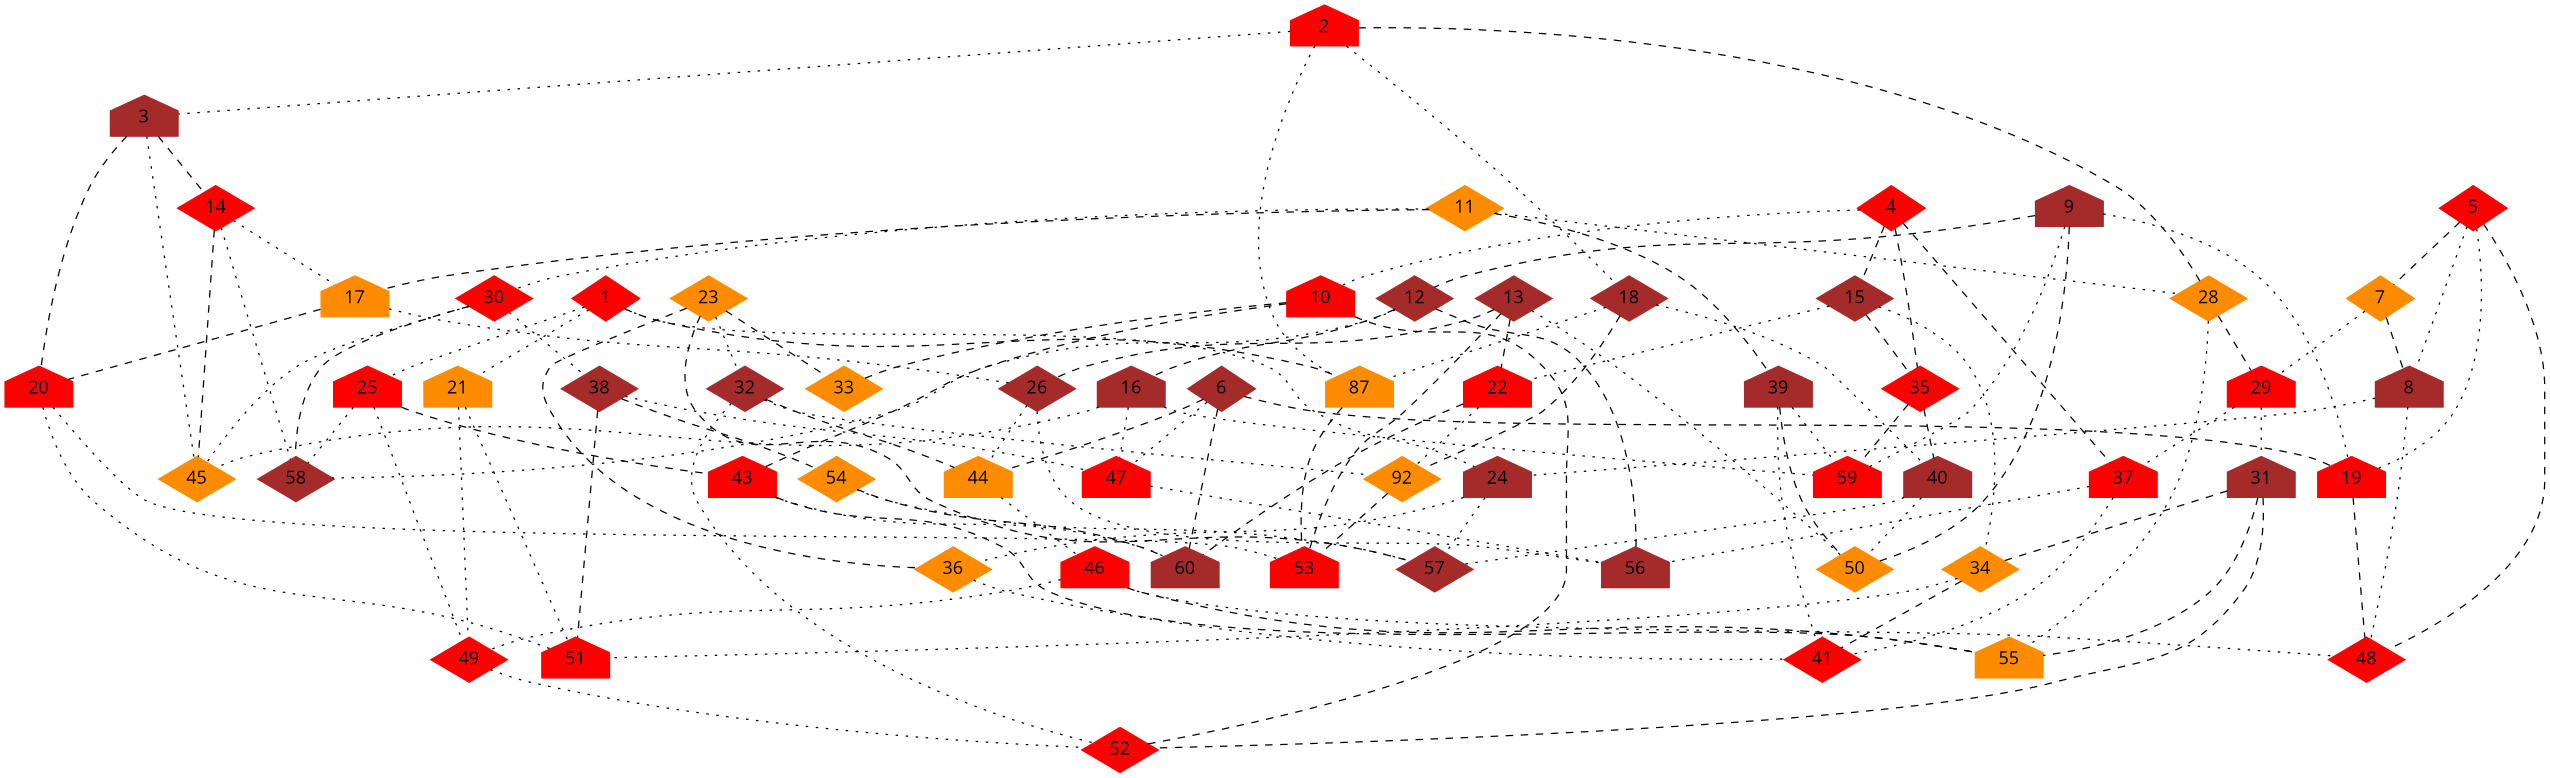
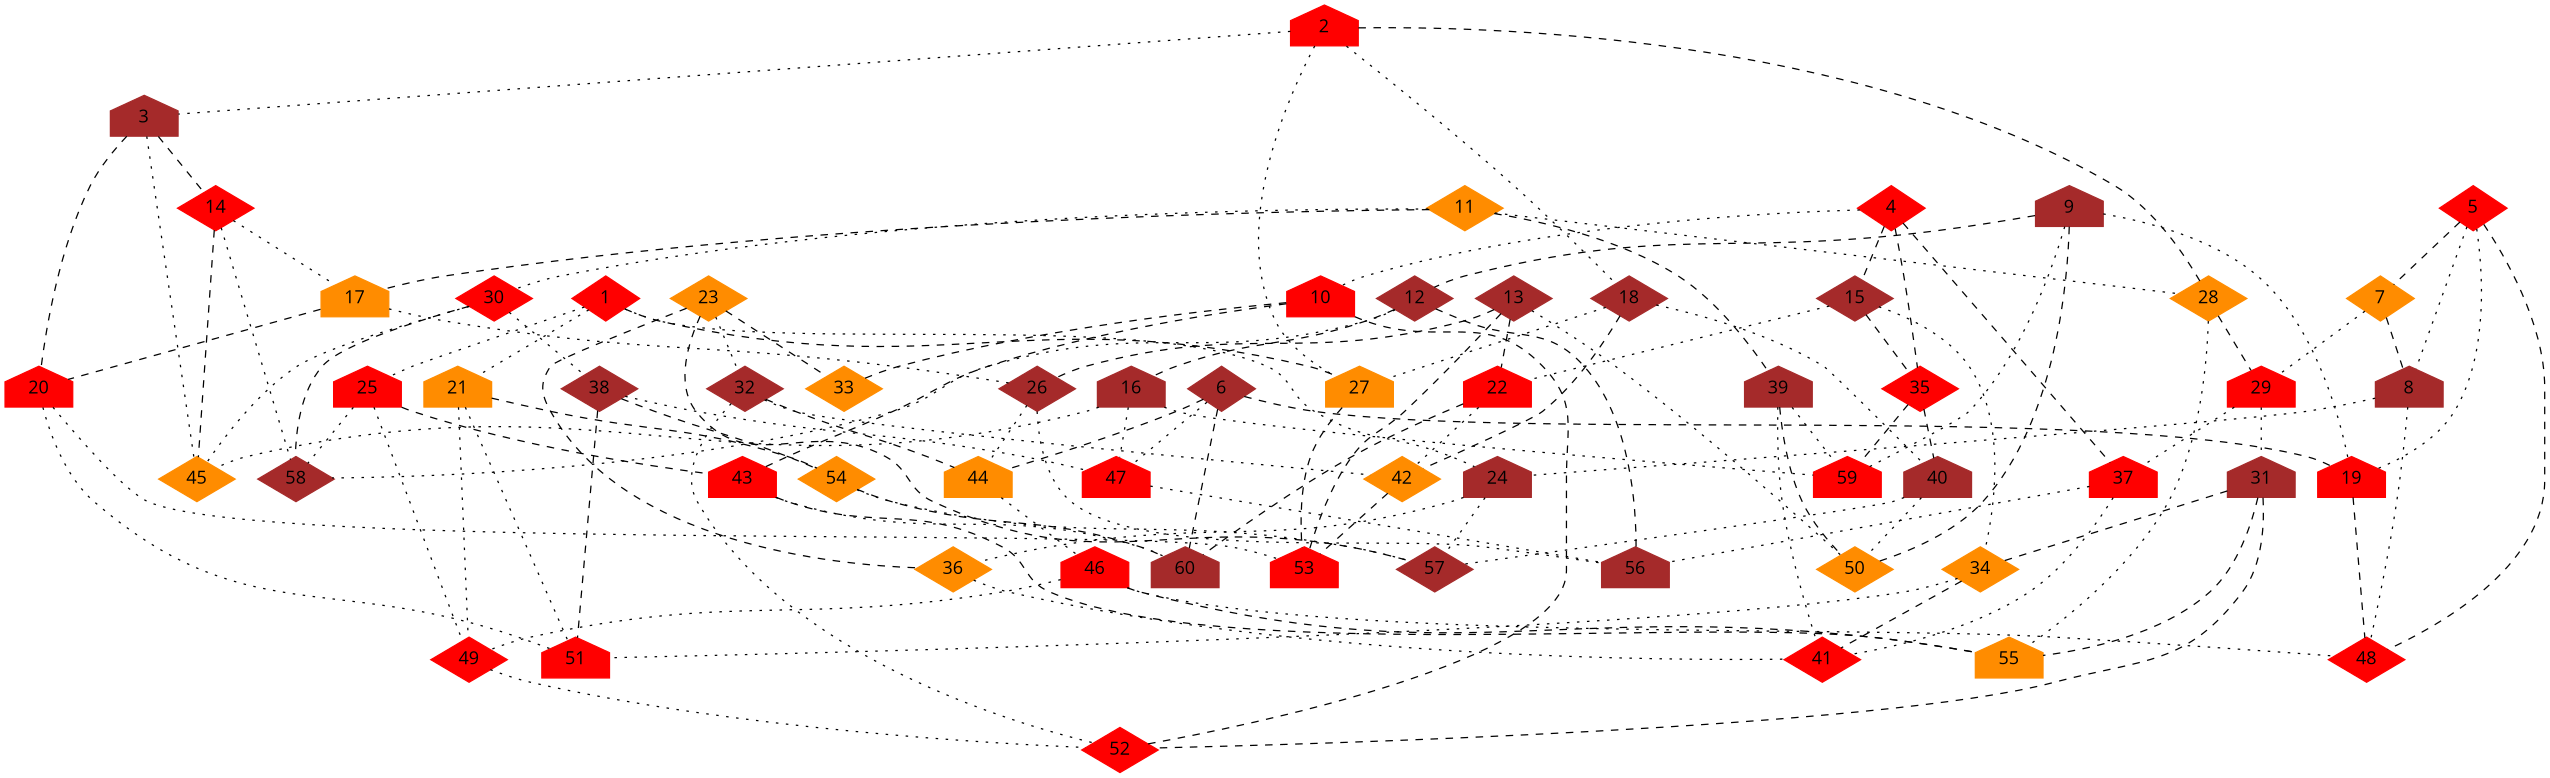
(1360, 389) -> (1360, 389)
none -> (647, 427)
(1402, 479) -> (1402, 479)
